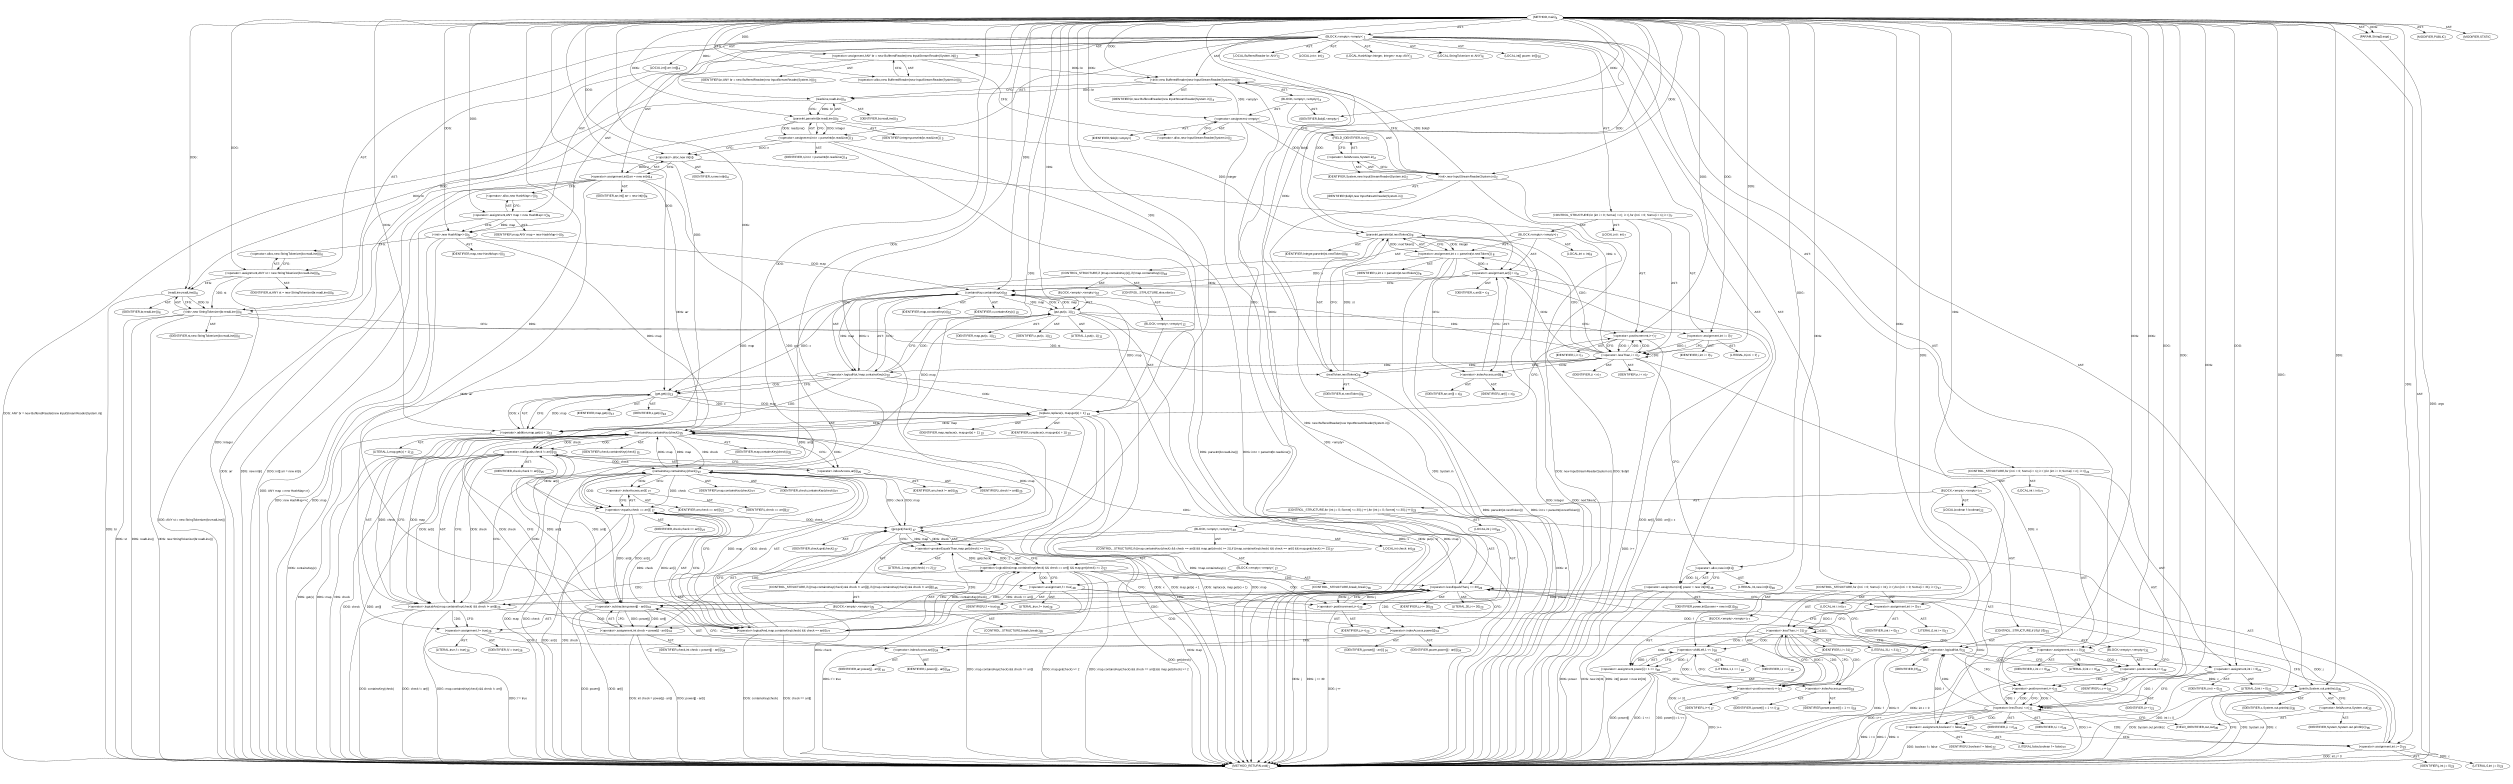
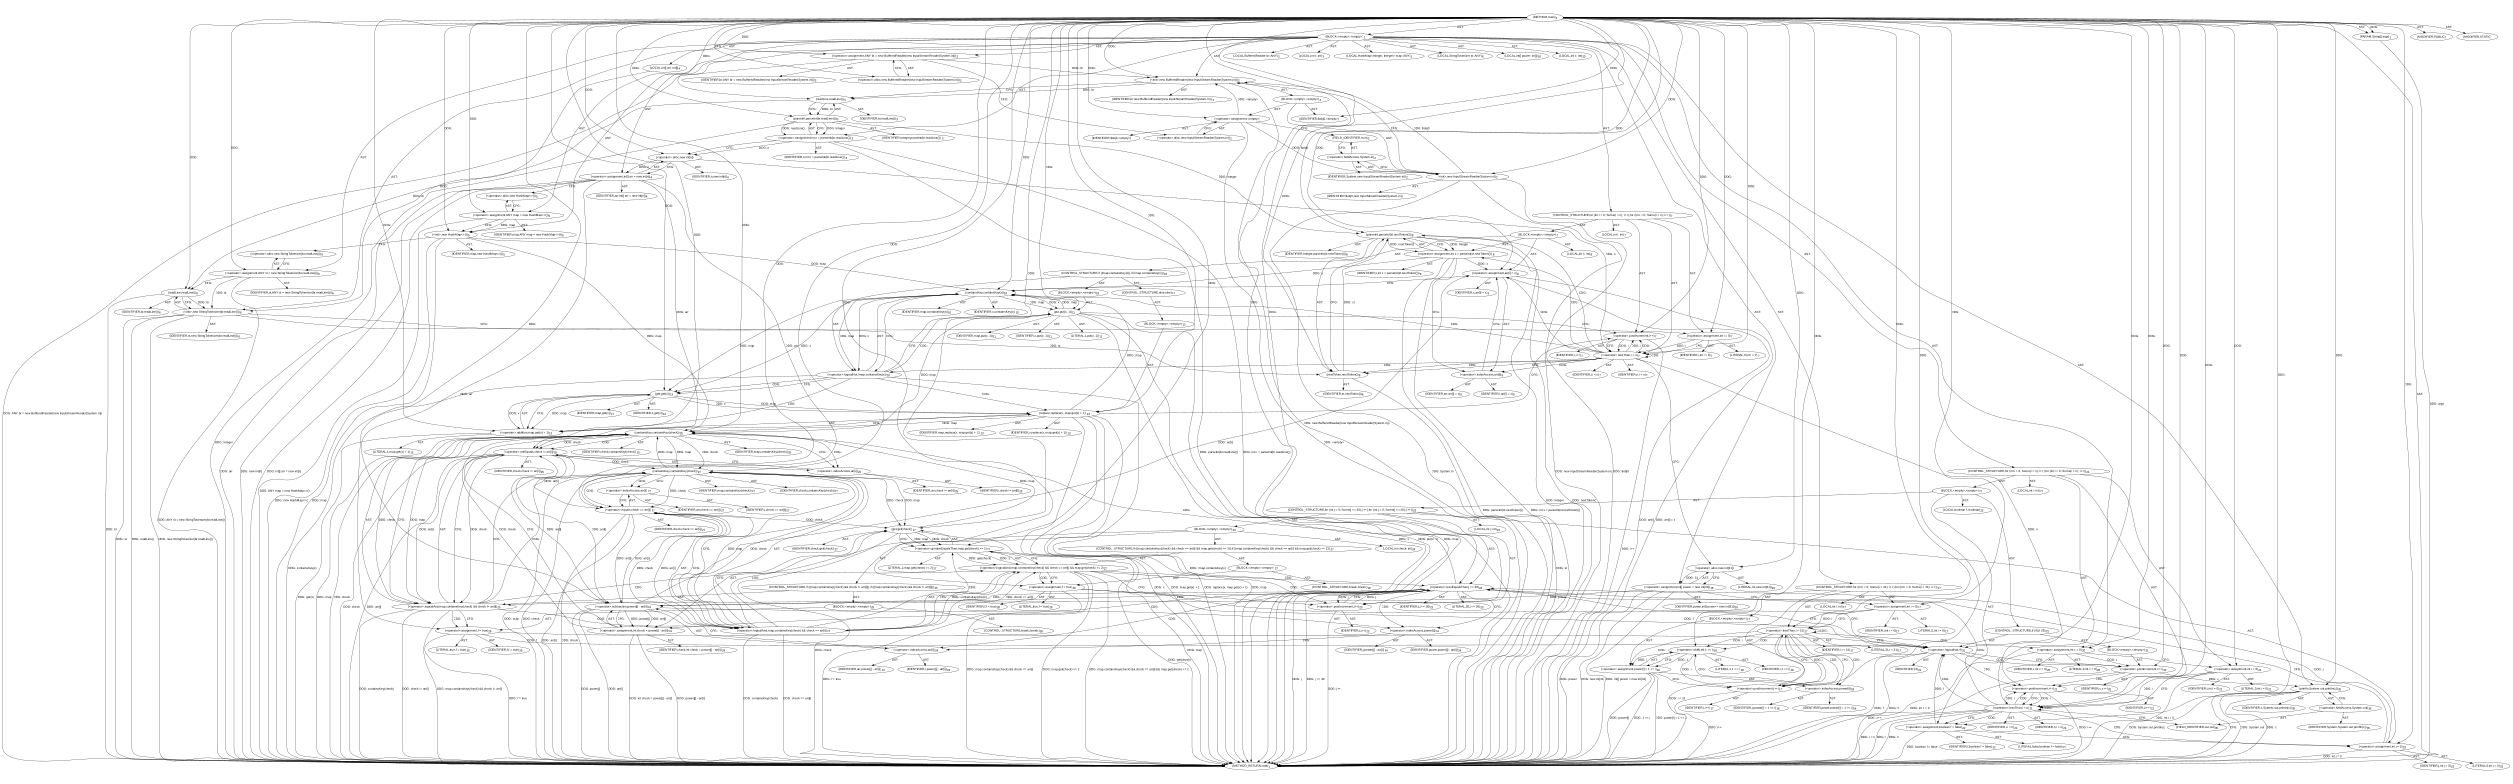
none -> (1572, 56)
(839, 302) -> (1081, 485)
(2445, 756) -> (2445, 756)
